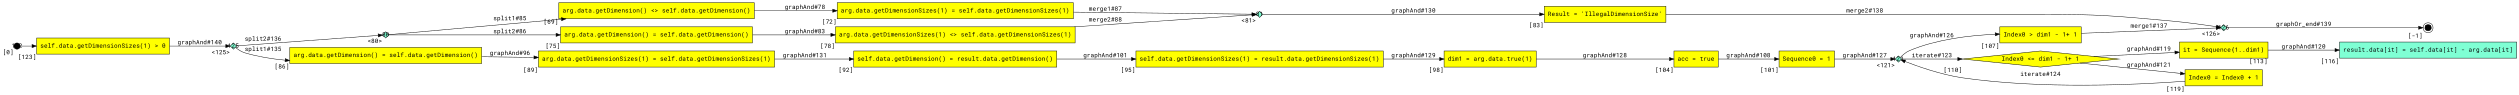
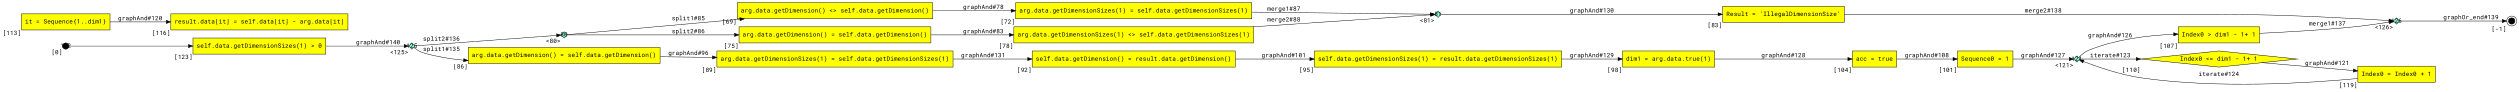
(2428, 50) -> (259, 22)
(2134, 54) -> none
